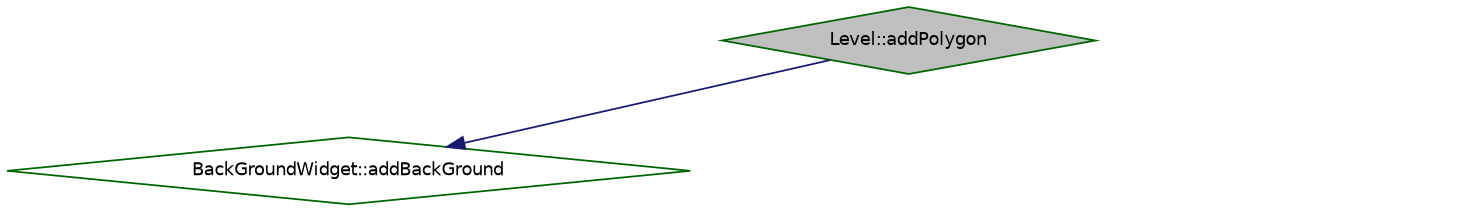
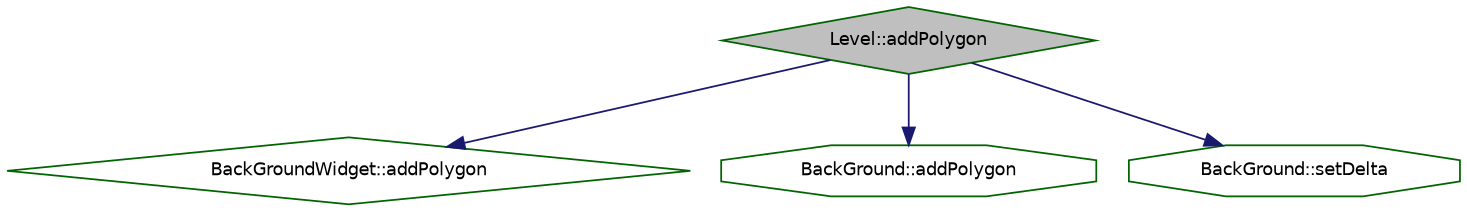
(349, 171) -> (349, 171)
none -> (909, 171)
none -> (1294, 171)
